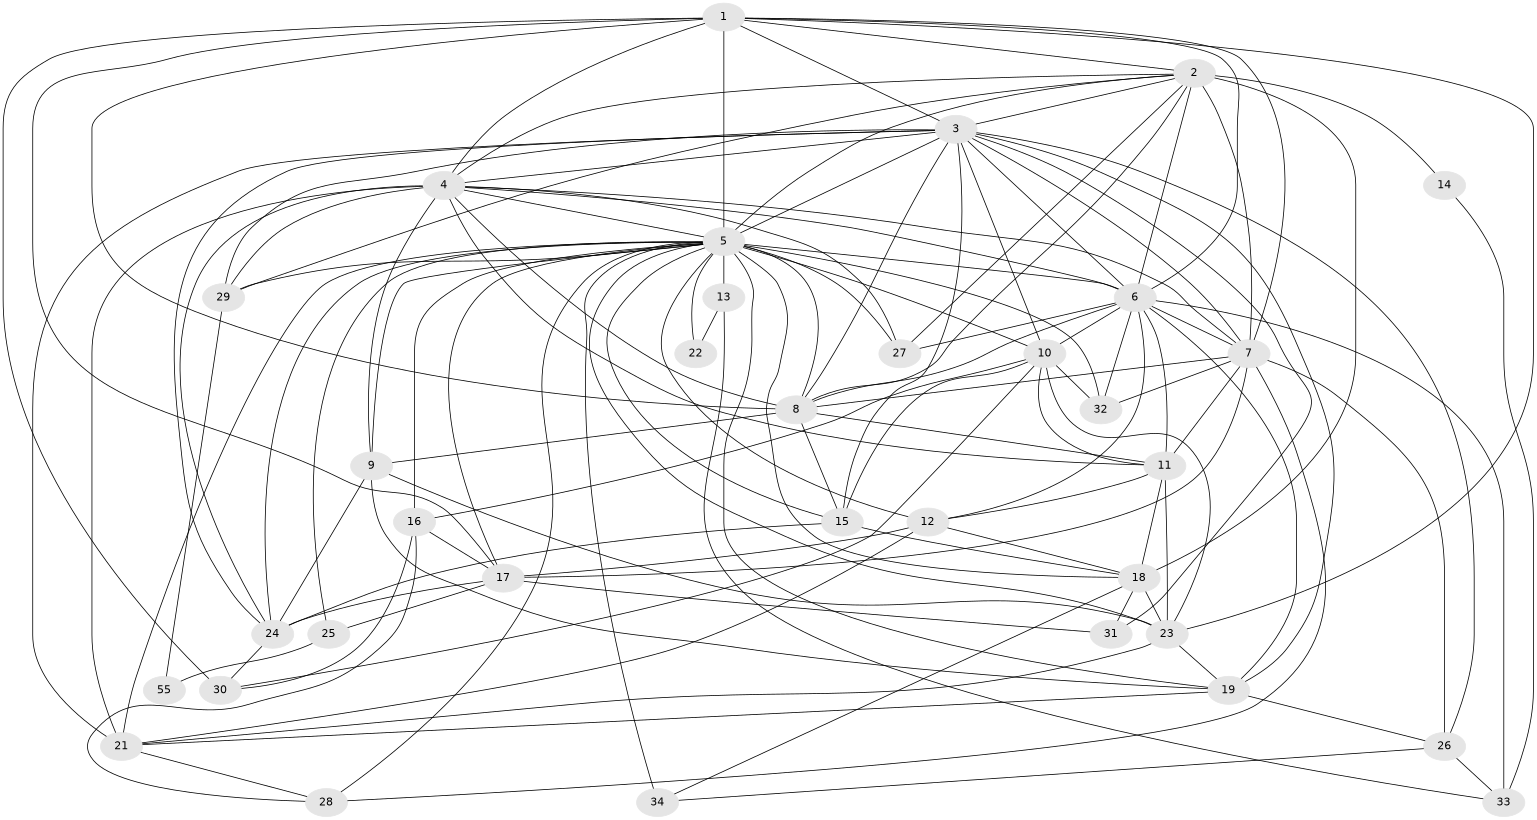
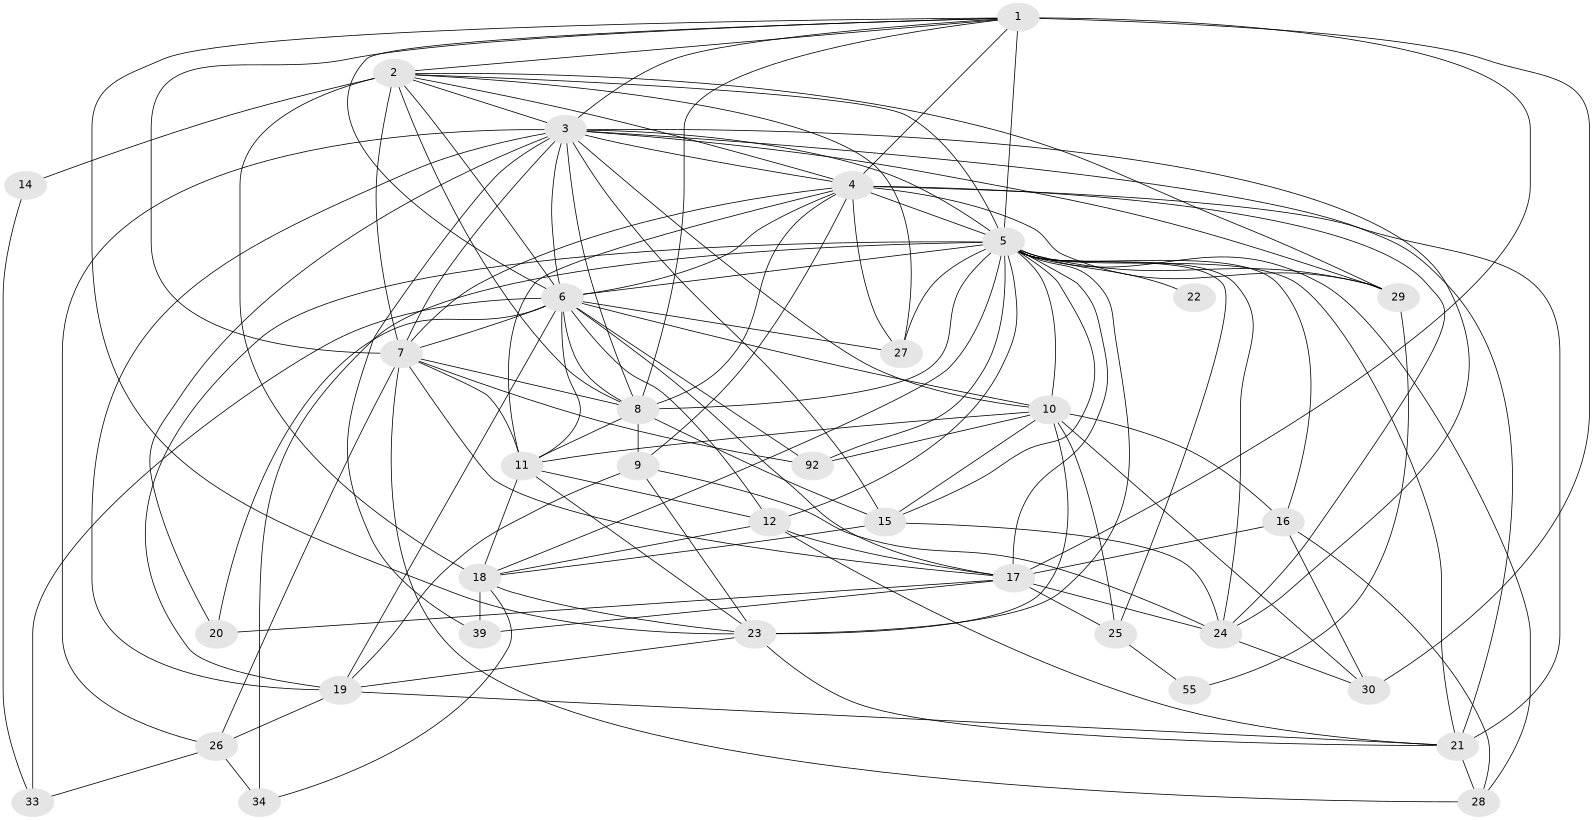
(467, 271) -> none
(724, 298) -> none
(1101, 410) -> (813, 466)
none -> (771, 468)
none -> (1095, 519)
none -> (217, 634)
(1111, 634) -> (480, 634)
